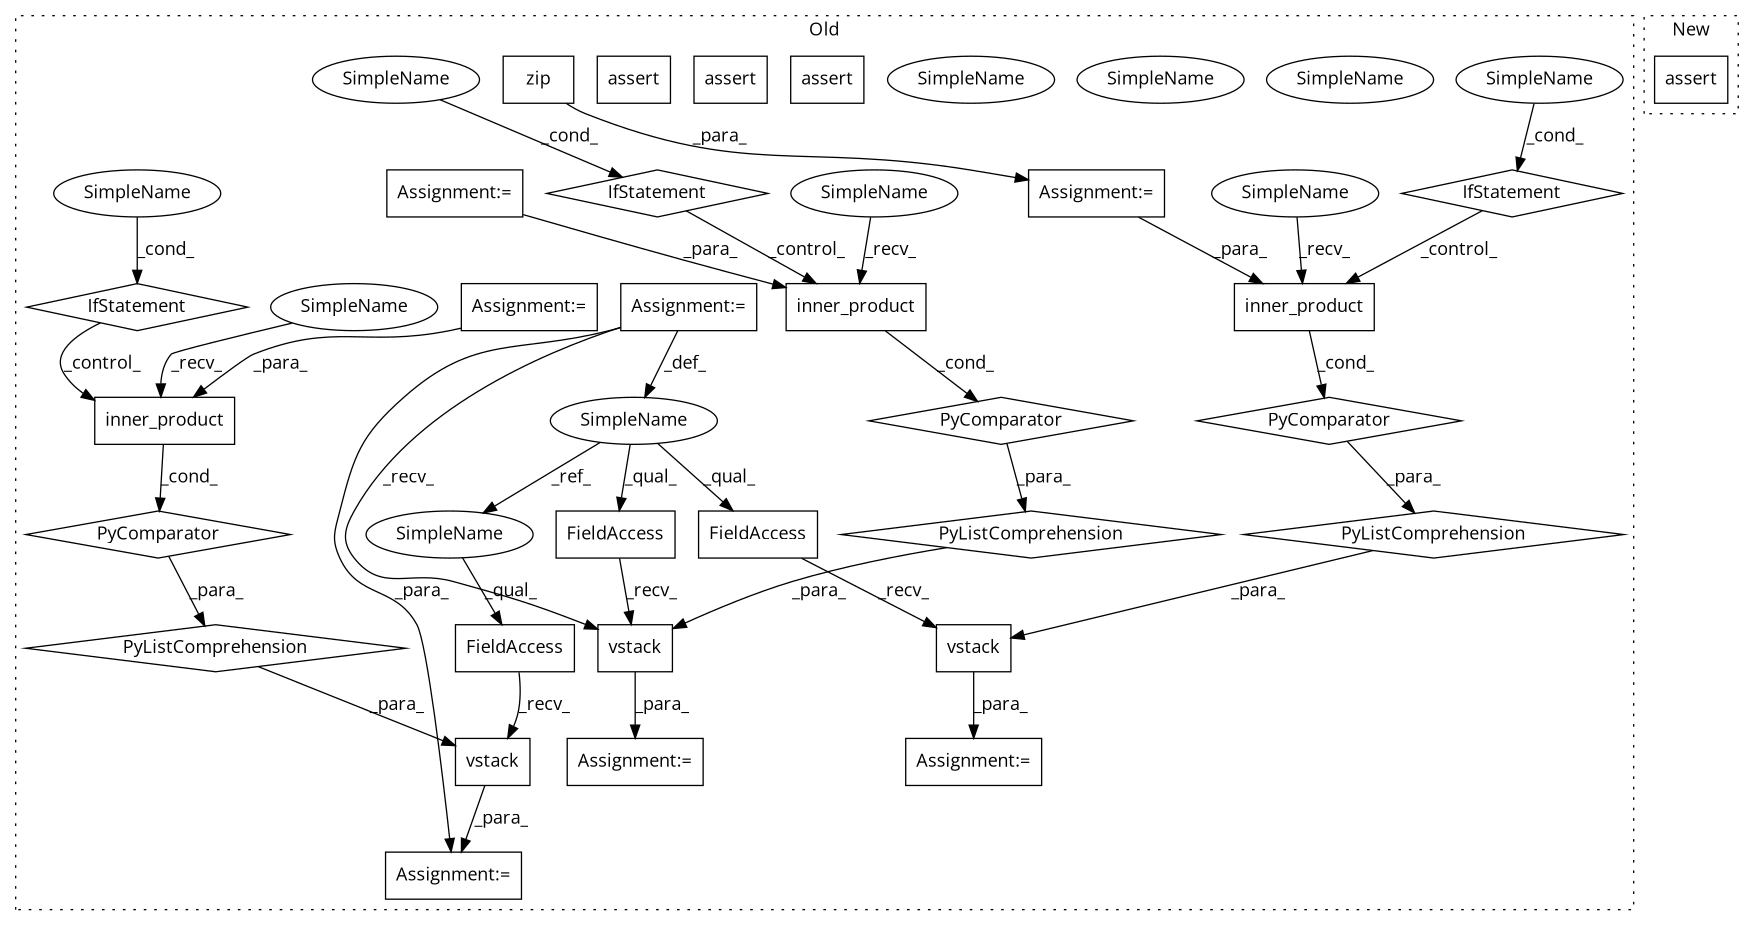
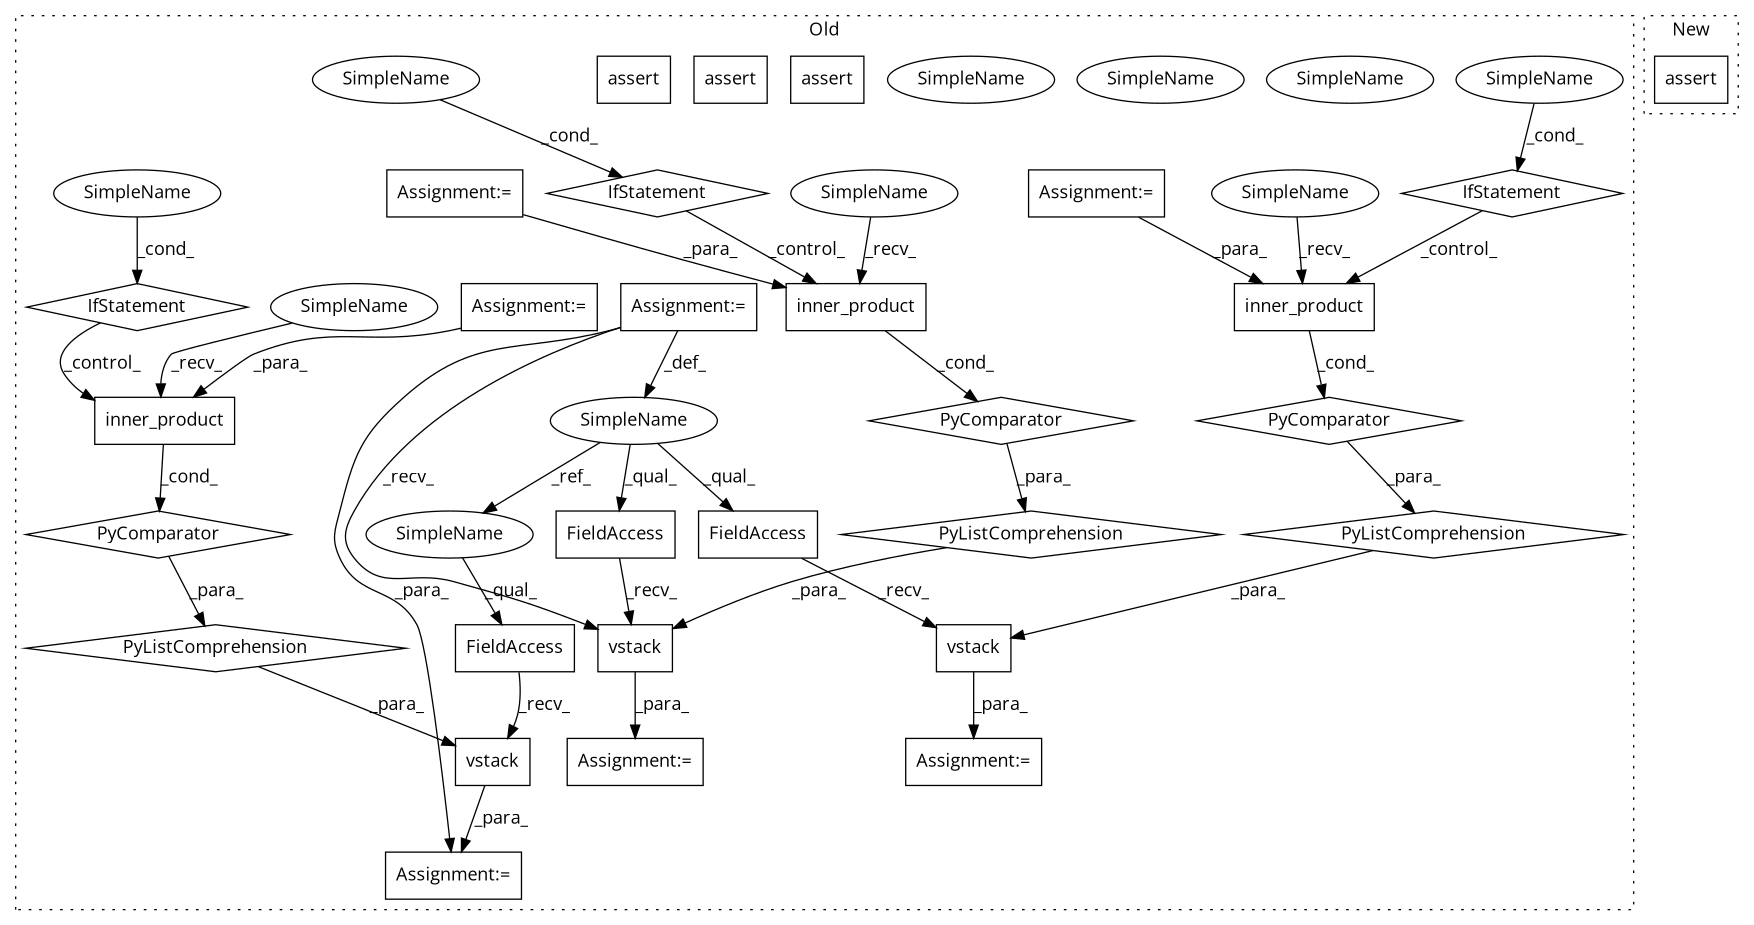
(538, 80) -> none
